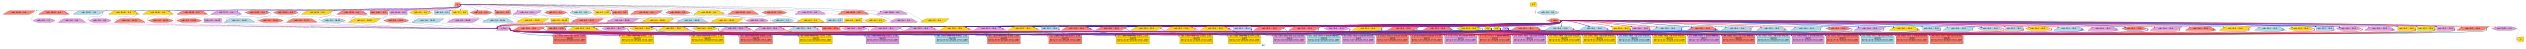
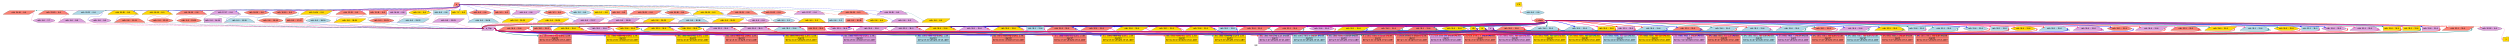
(302, 21) -> (295, 21)
(560, 21) -> (553, 21)
(587, 21) -> (588, 21)
(853, 21) -> (854, 21)
